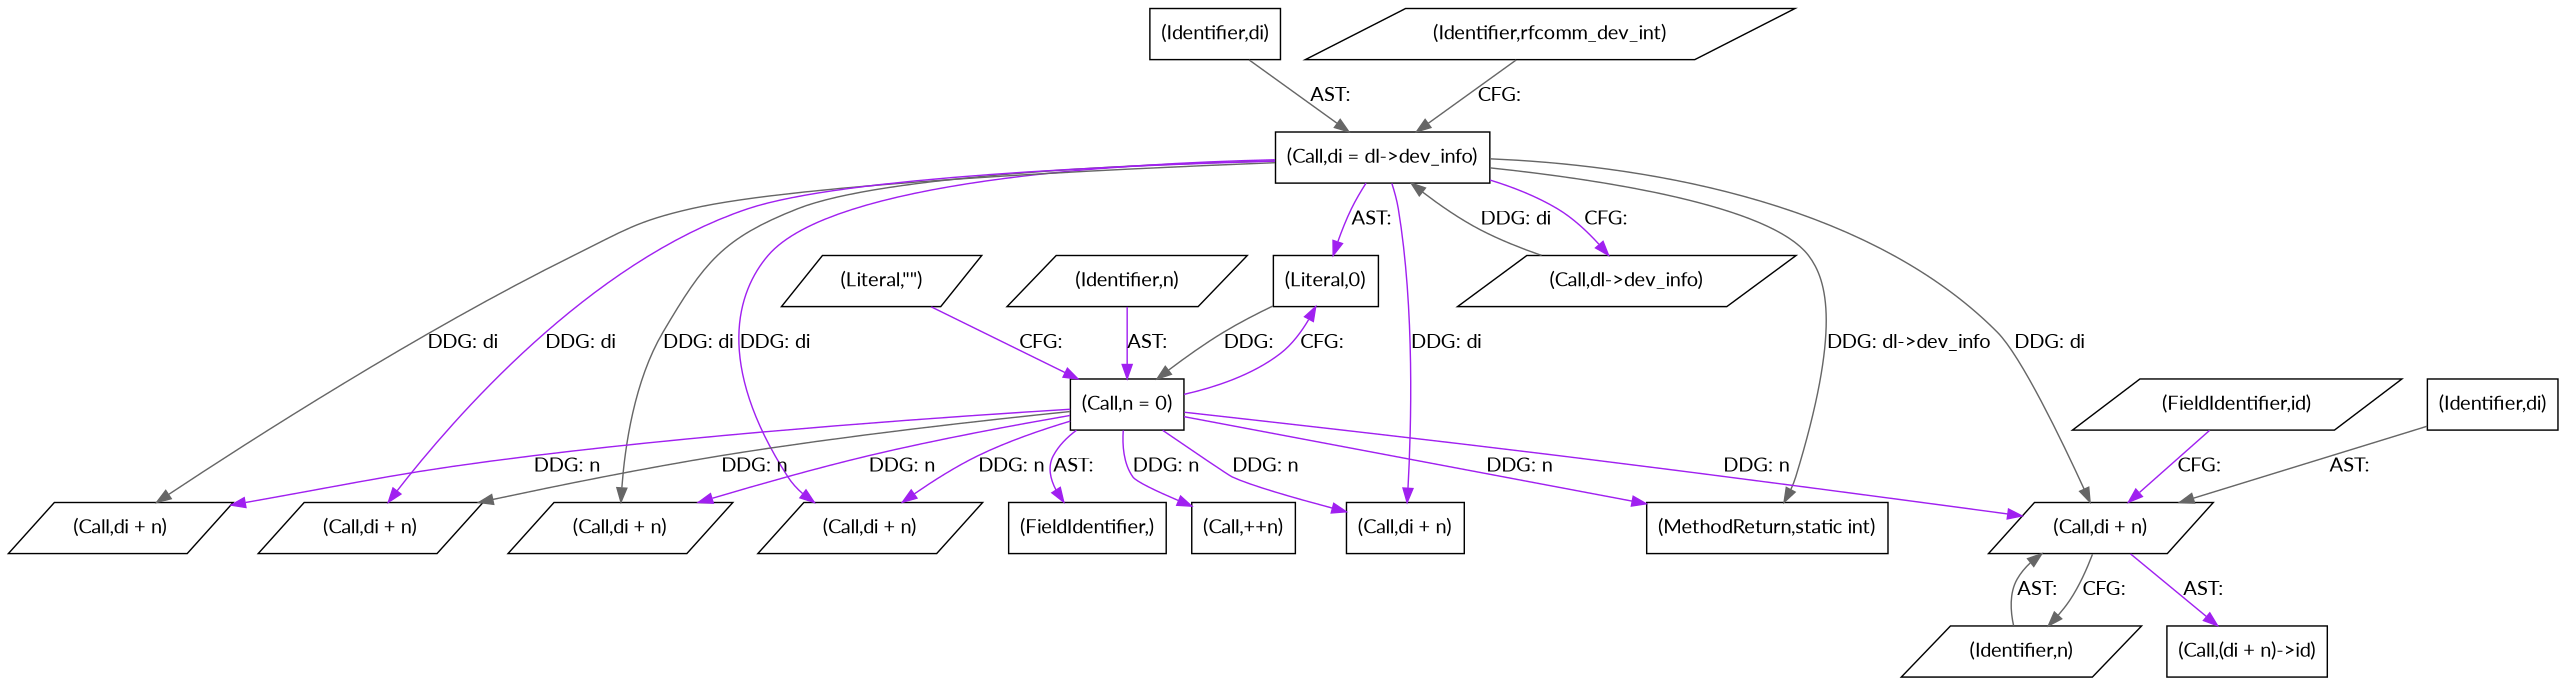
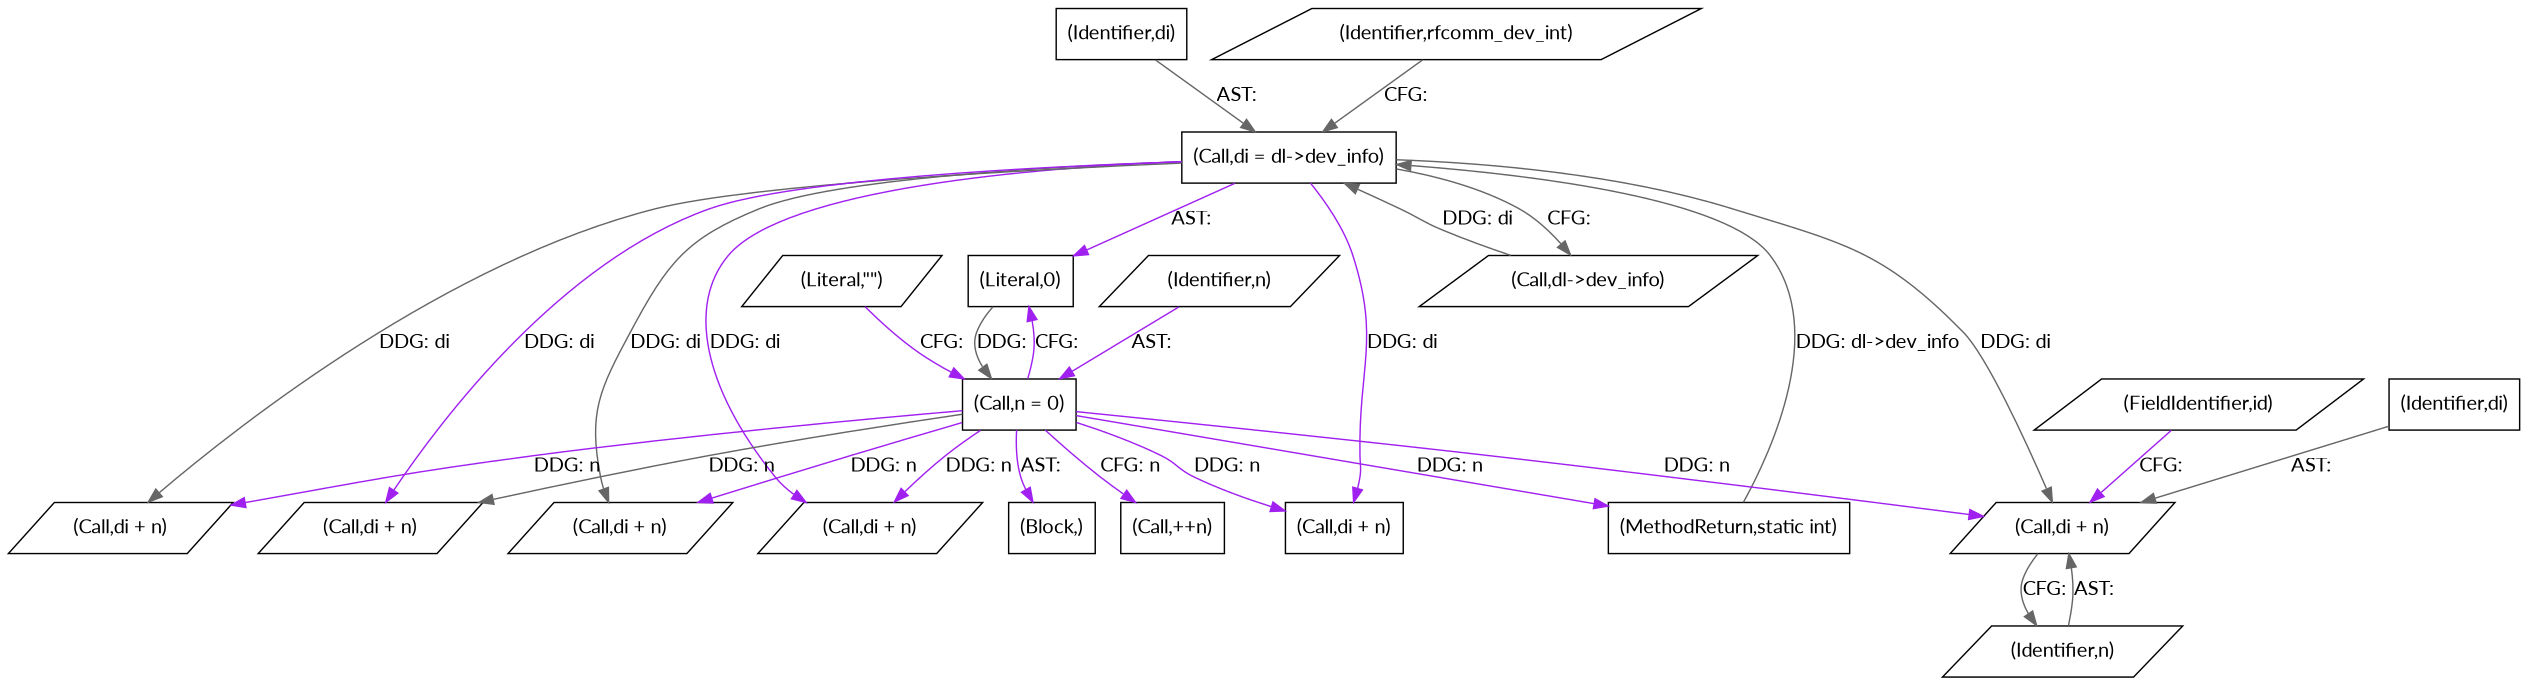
(1549, 204) -> (1485, 193)
(1771, 229) -> (1723, 224)
(1166, 466) -> (1131, 466)
(1087, 528) -> (1052, 528)
(2247, 652) -> none
